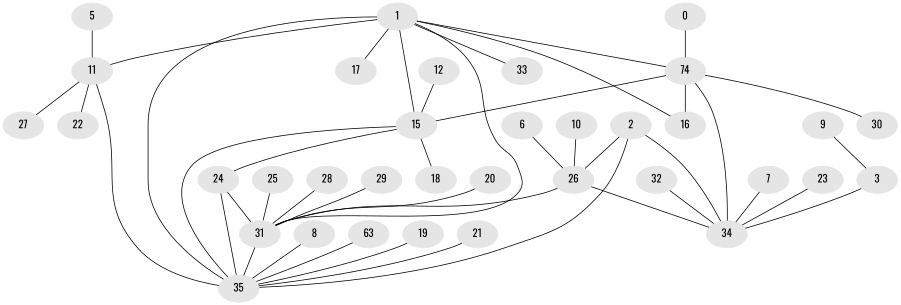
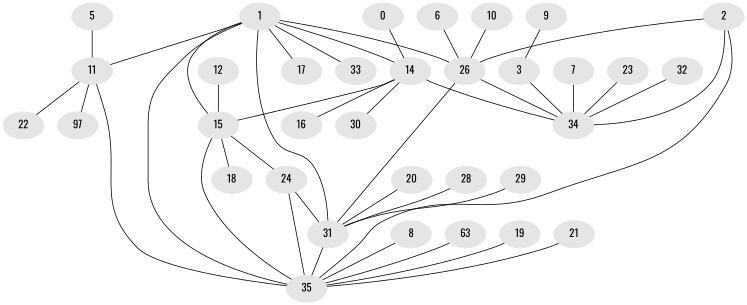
(548, 57) -> (365, 37)
(685, 71) -> (410, 71)
(23, 125) -> (78, 125)
(273, 180) -> none
